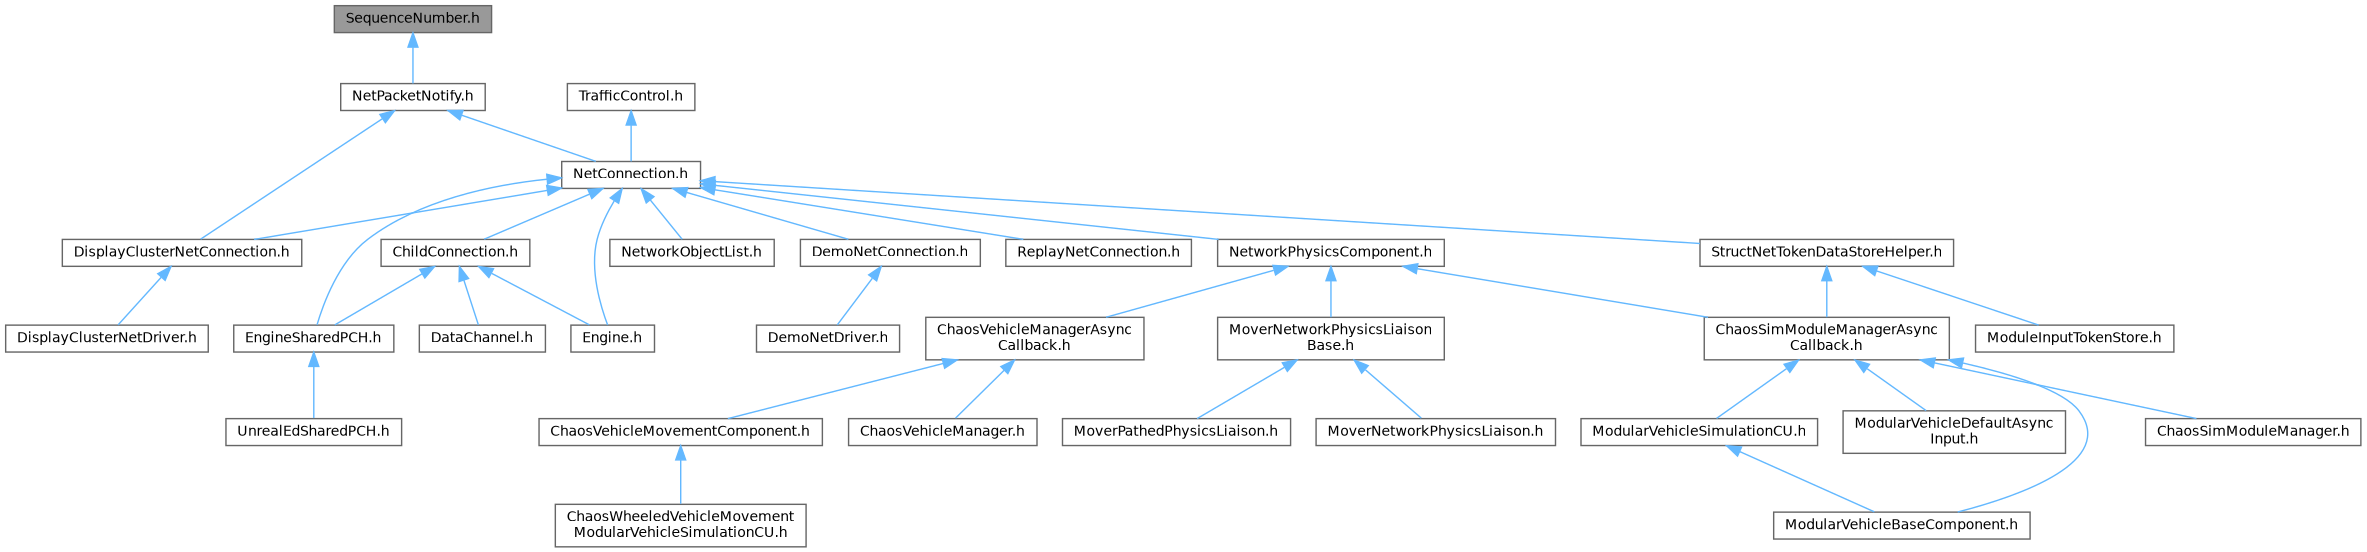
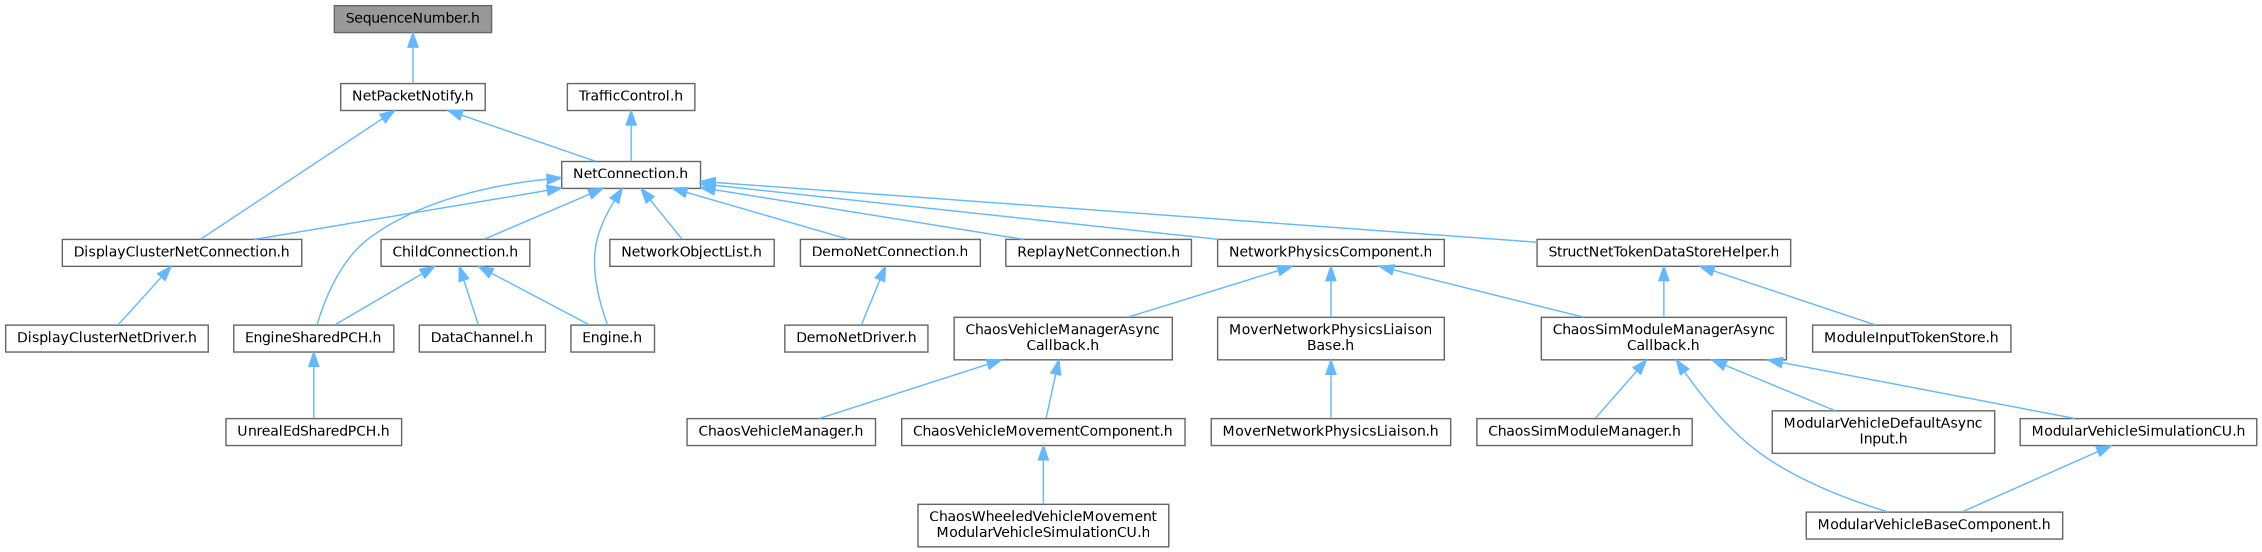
(1177, 432) -> none
